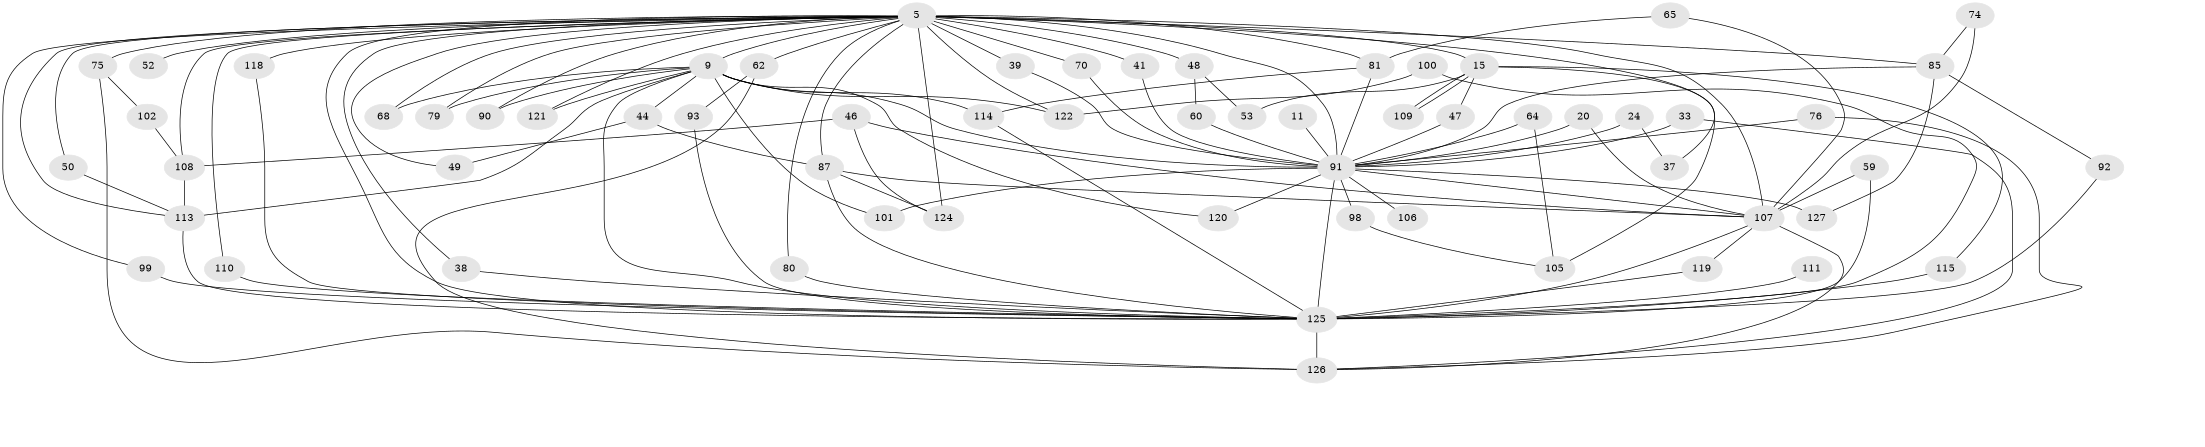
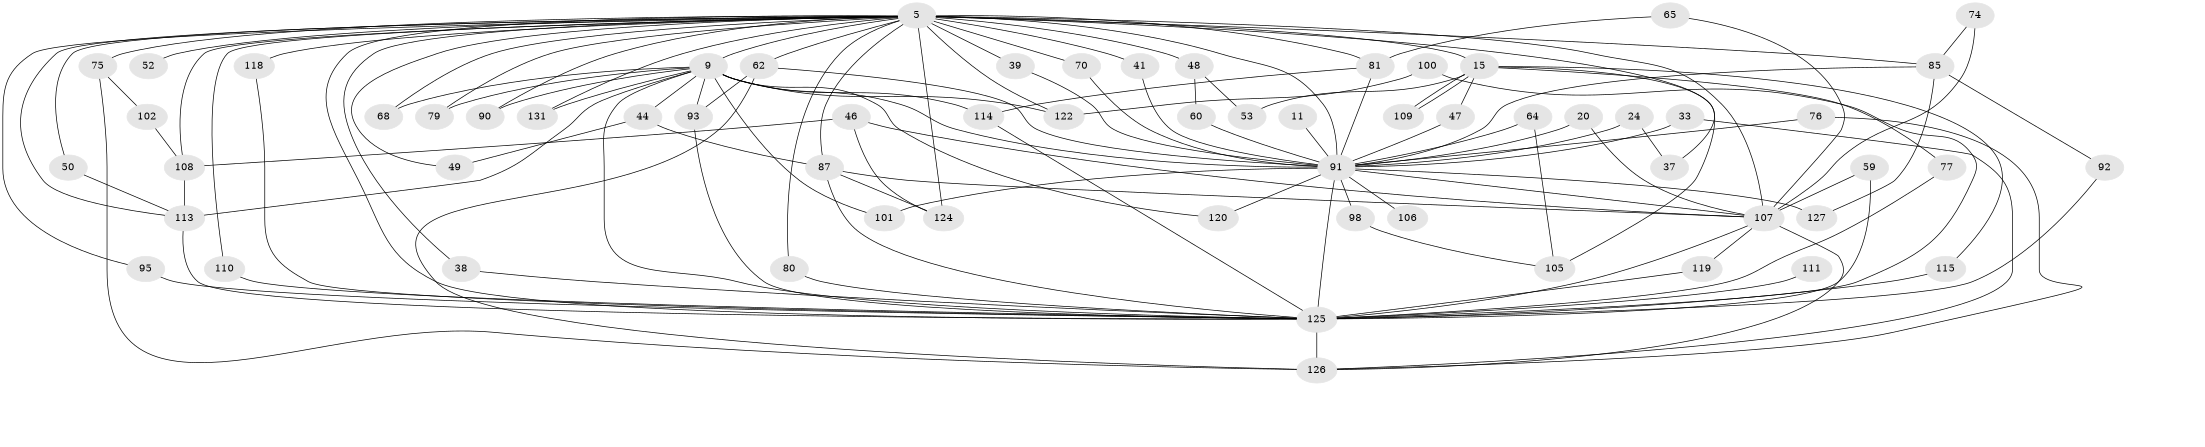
none -> (701, 92)
(537, 117) -> (537, 117)
none -> (1042, 131)
none -> (1947, 168)
(146, 269) -> (146, 269)
